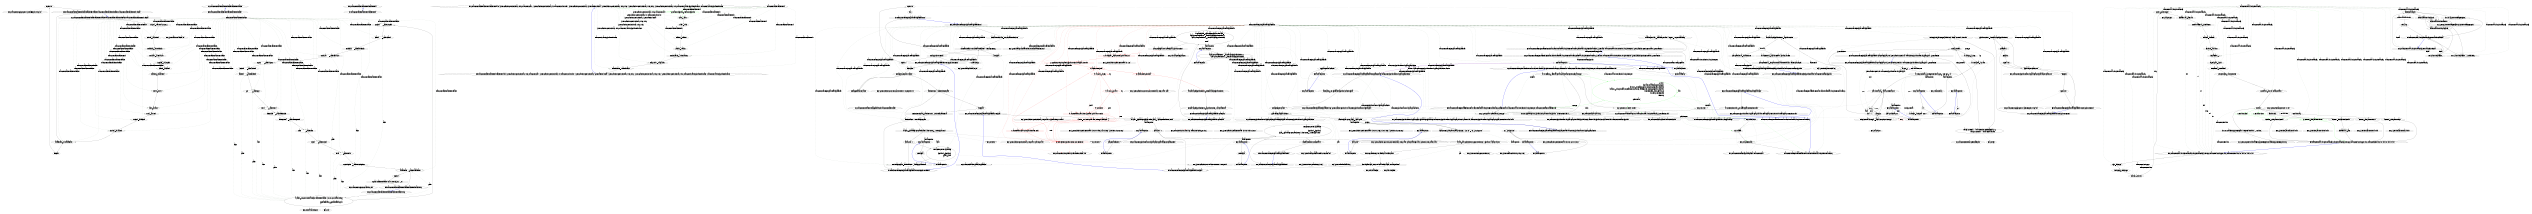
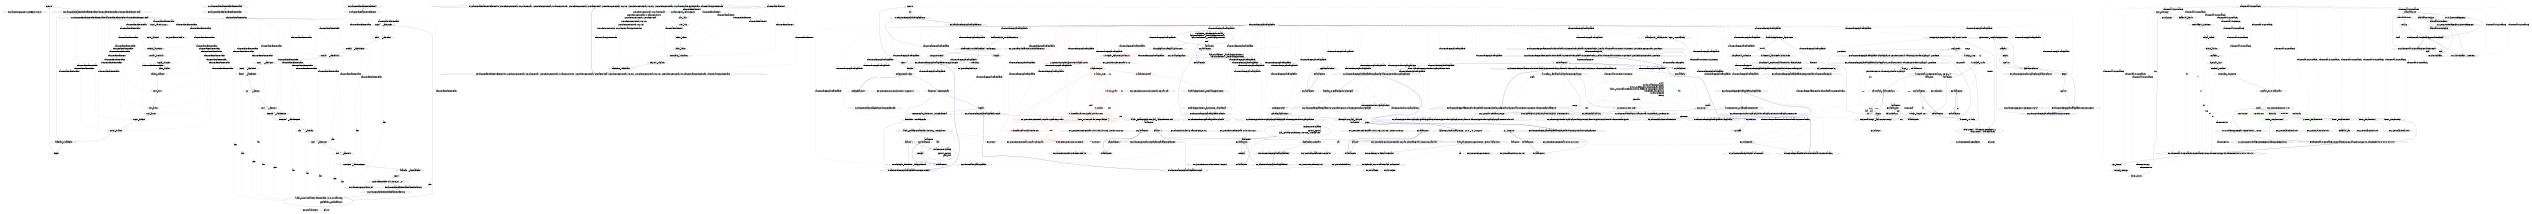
(2410, 12) -> (2410, 12)
(2231, 22) -> (2231, 22)
(858, 91) -> (858, 91)
none -> (1967, 120)
